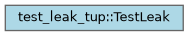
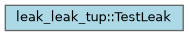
(94, 18) -> (94, 18)
